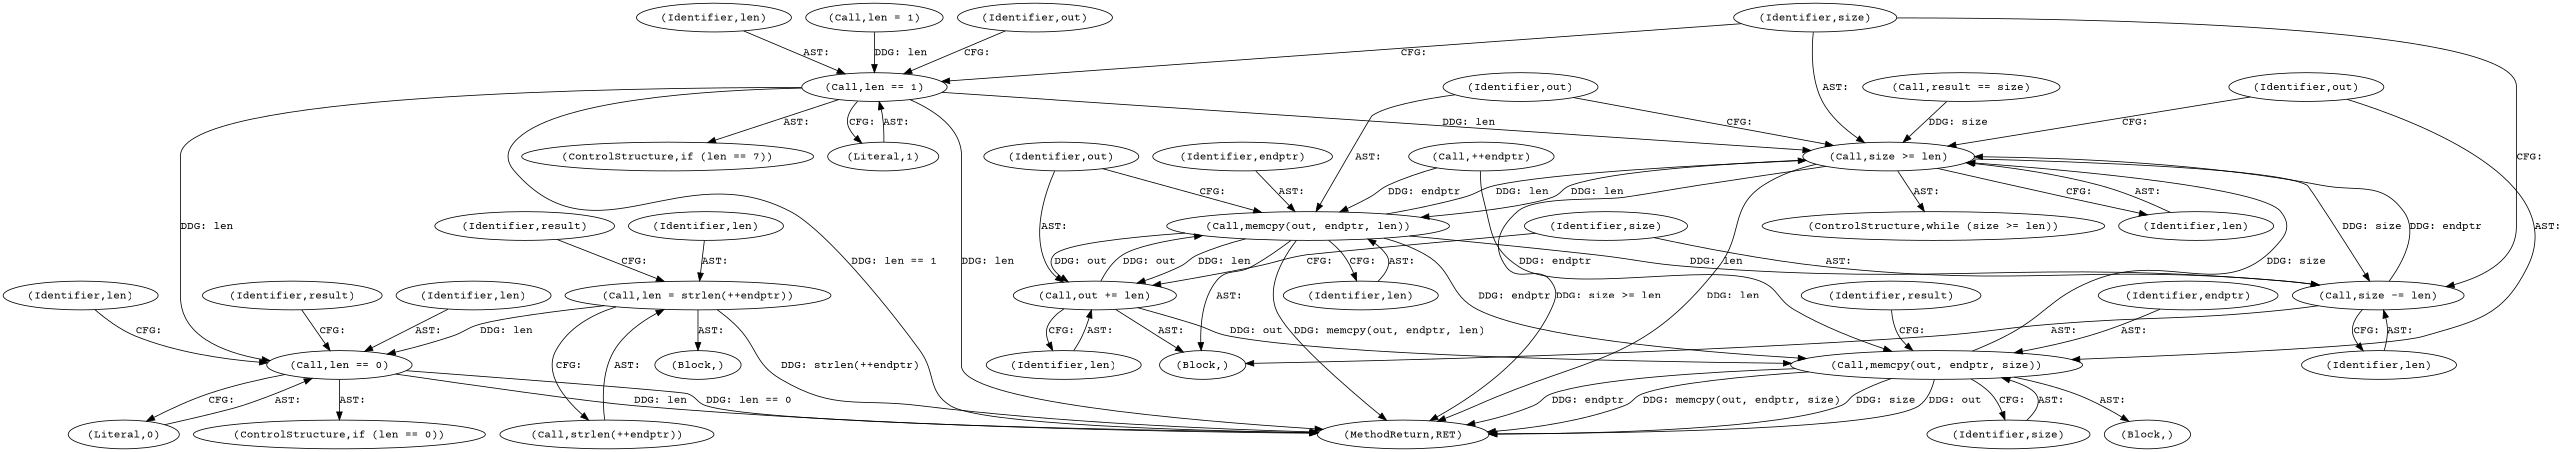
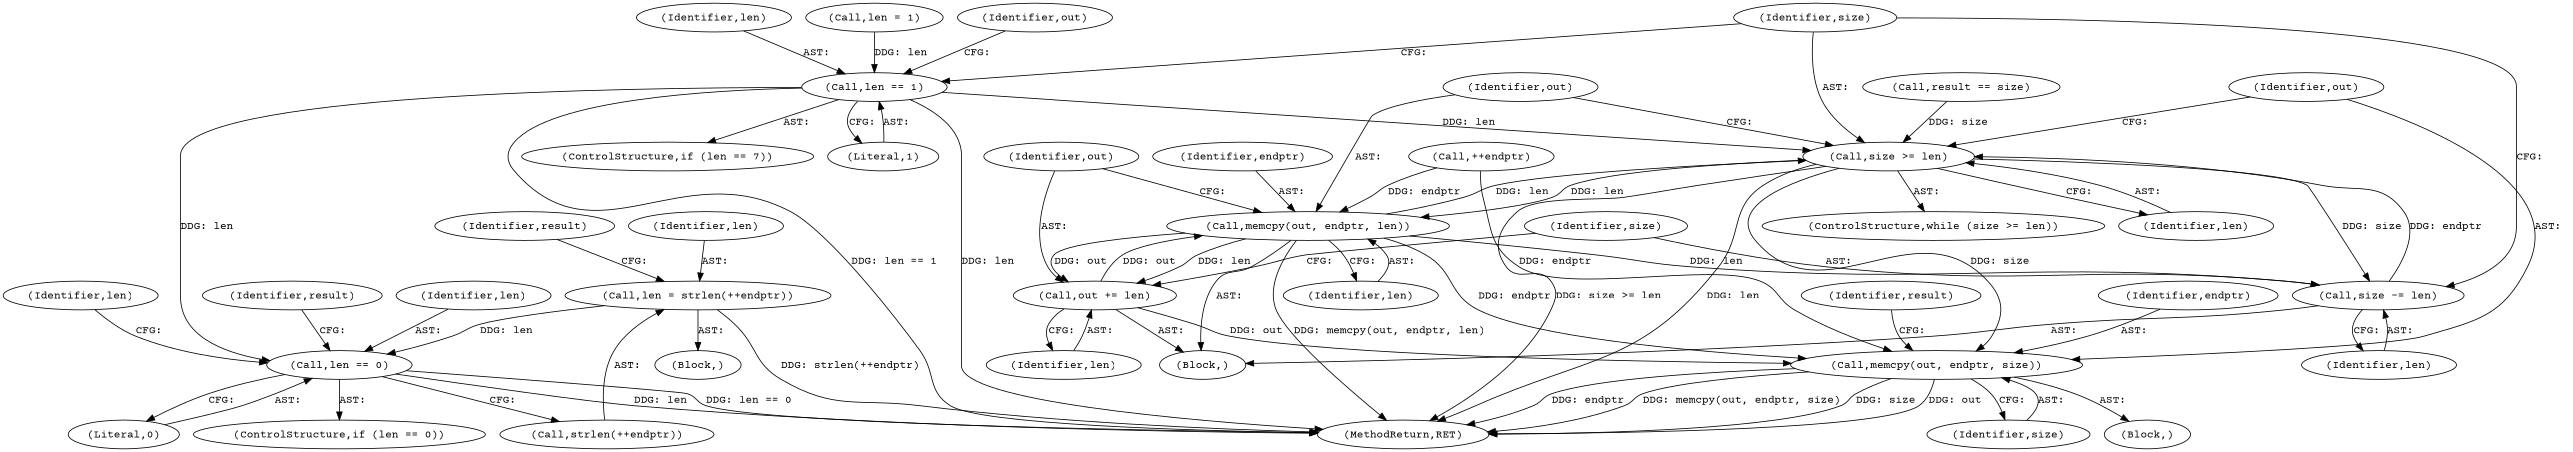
(2282, 239) -> (1866, 263)
(556, 350) -> (467, 398)
